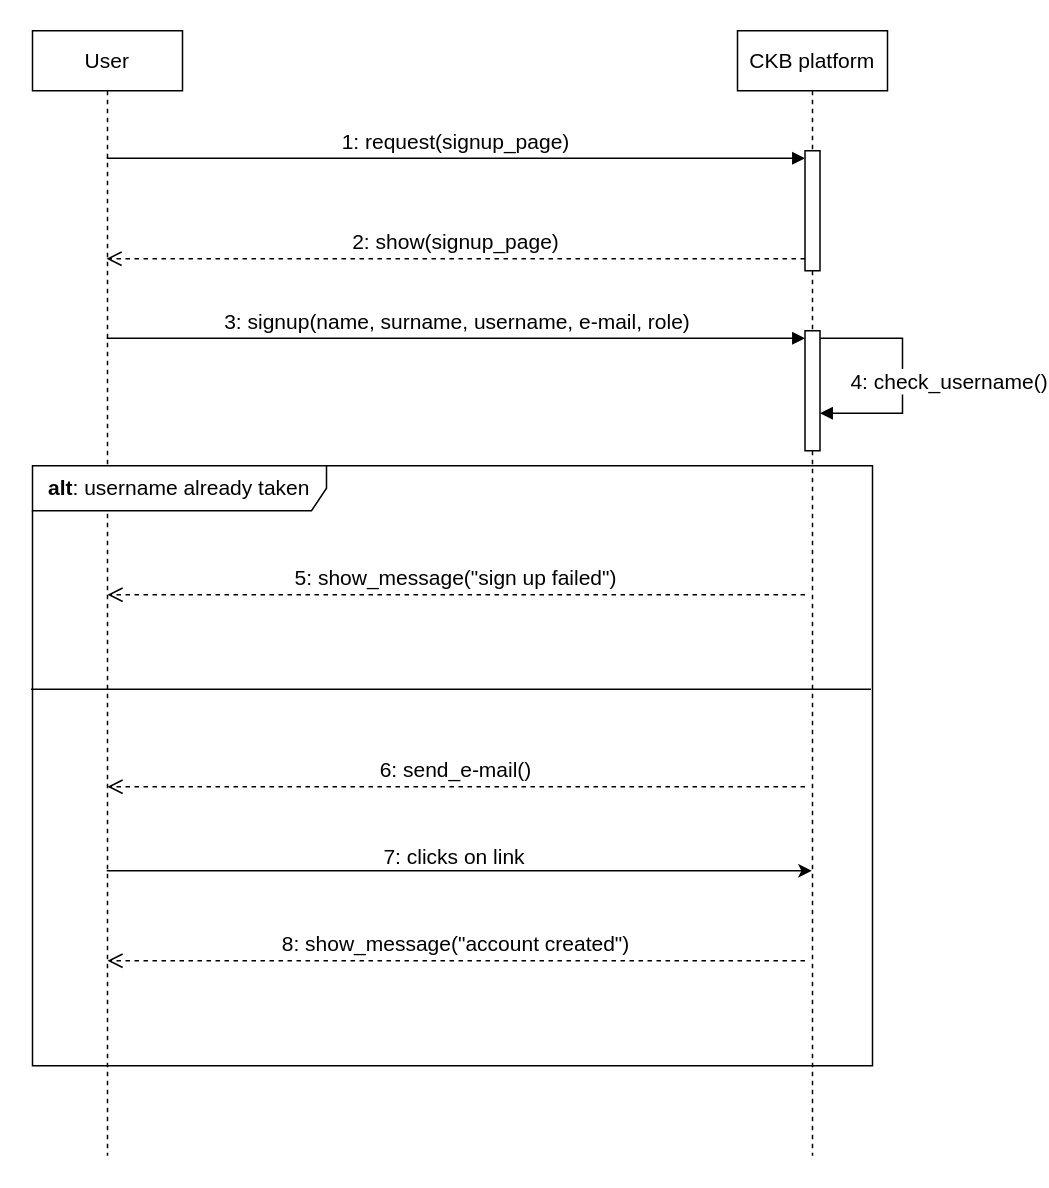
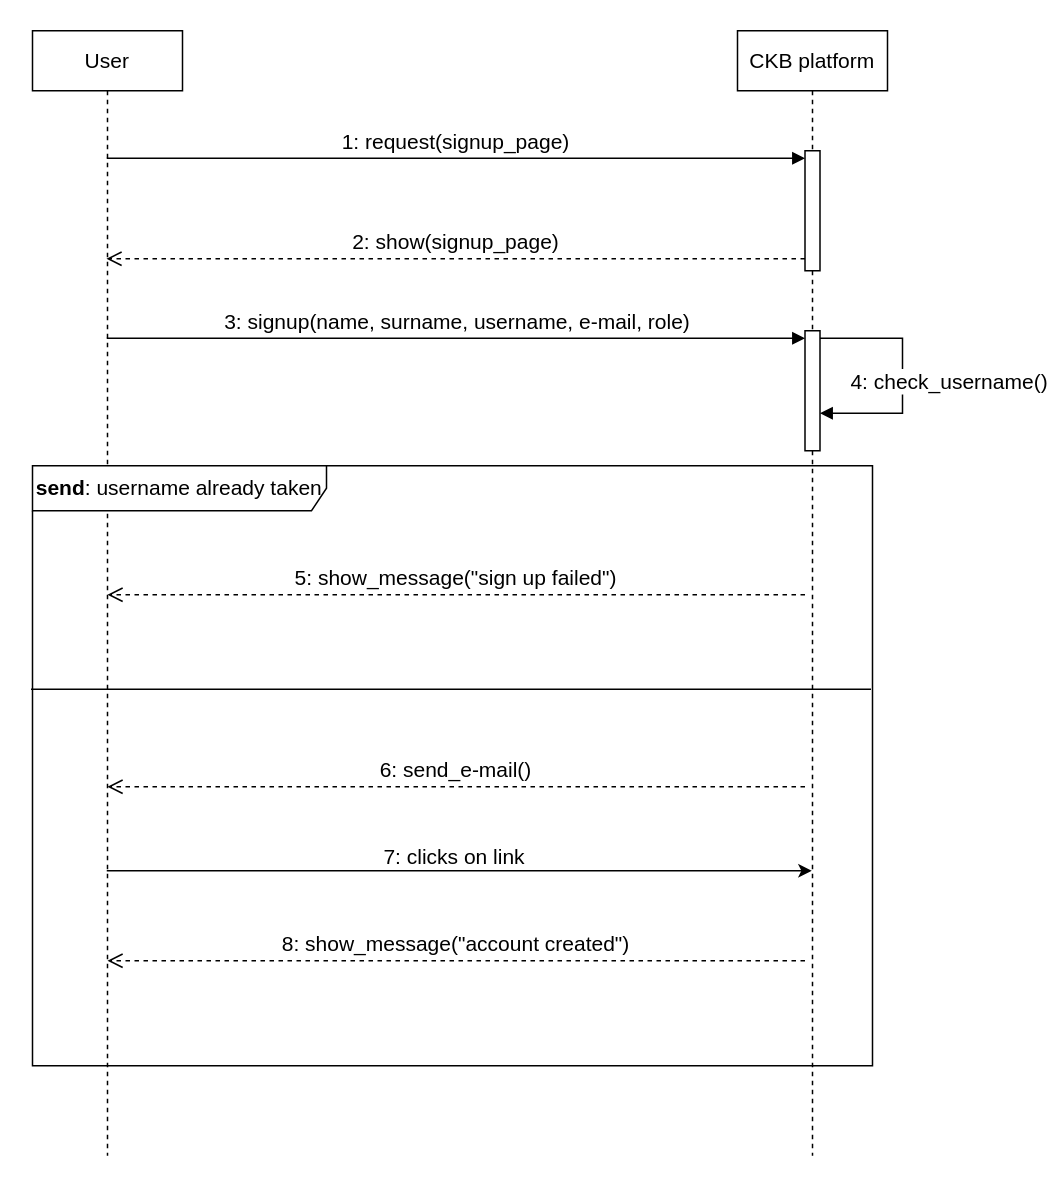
(179, 488) -> (179, 488)
